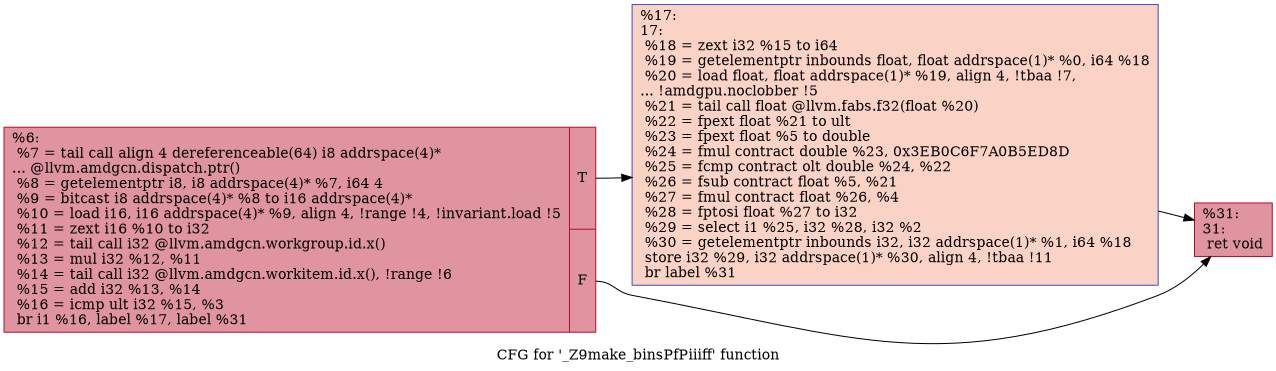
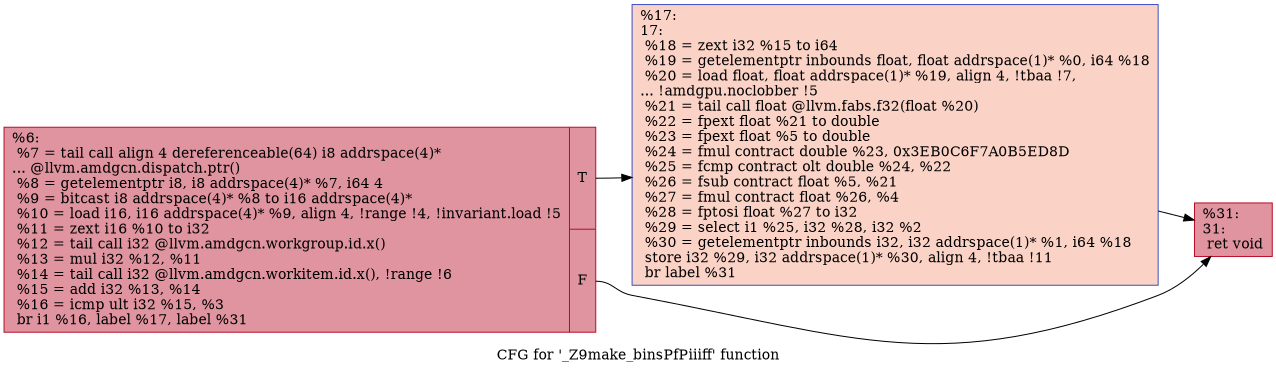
(746, 122) -> (760, 122)
